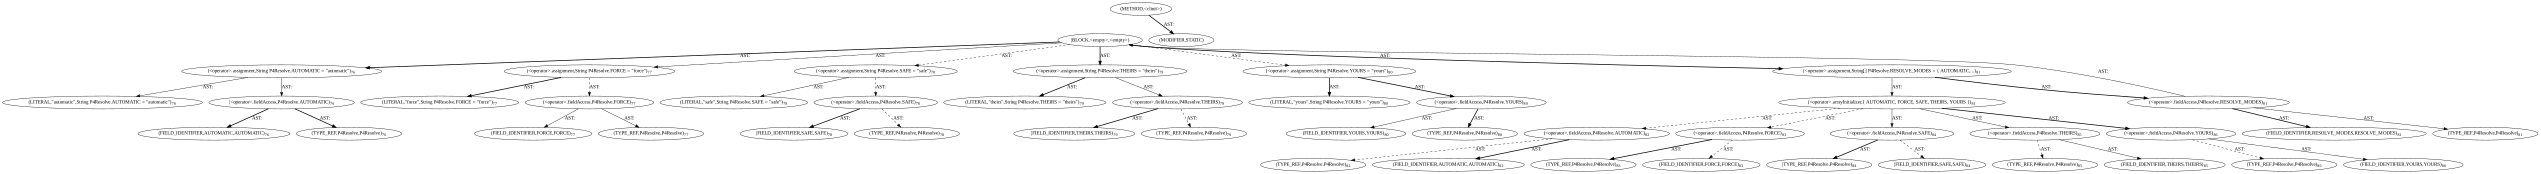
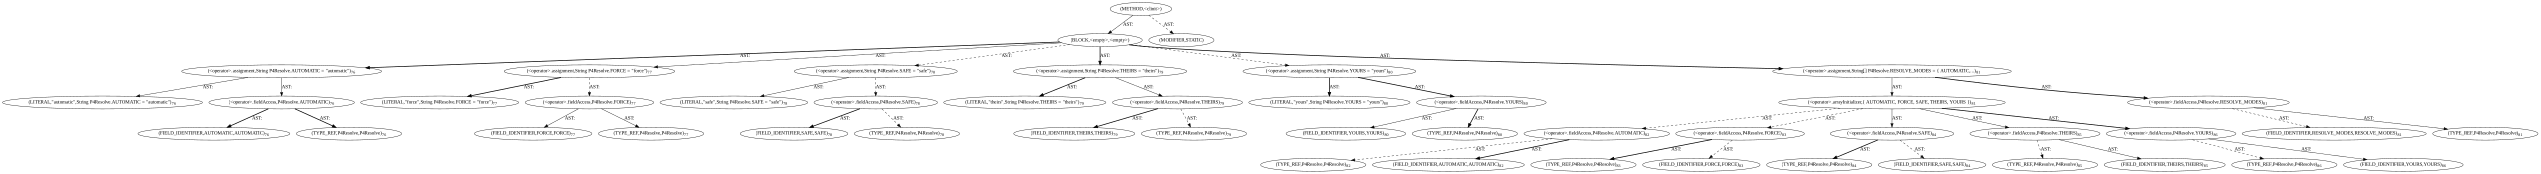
(1160, 23) -> (1160, 23)
(1660, 56) -> (1122, 23)
(2269, 118) -> (2269, 118)
